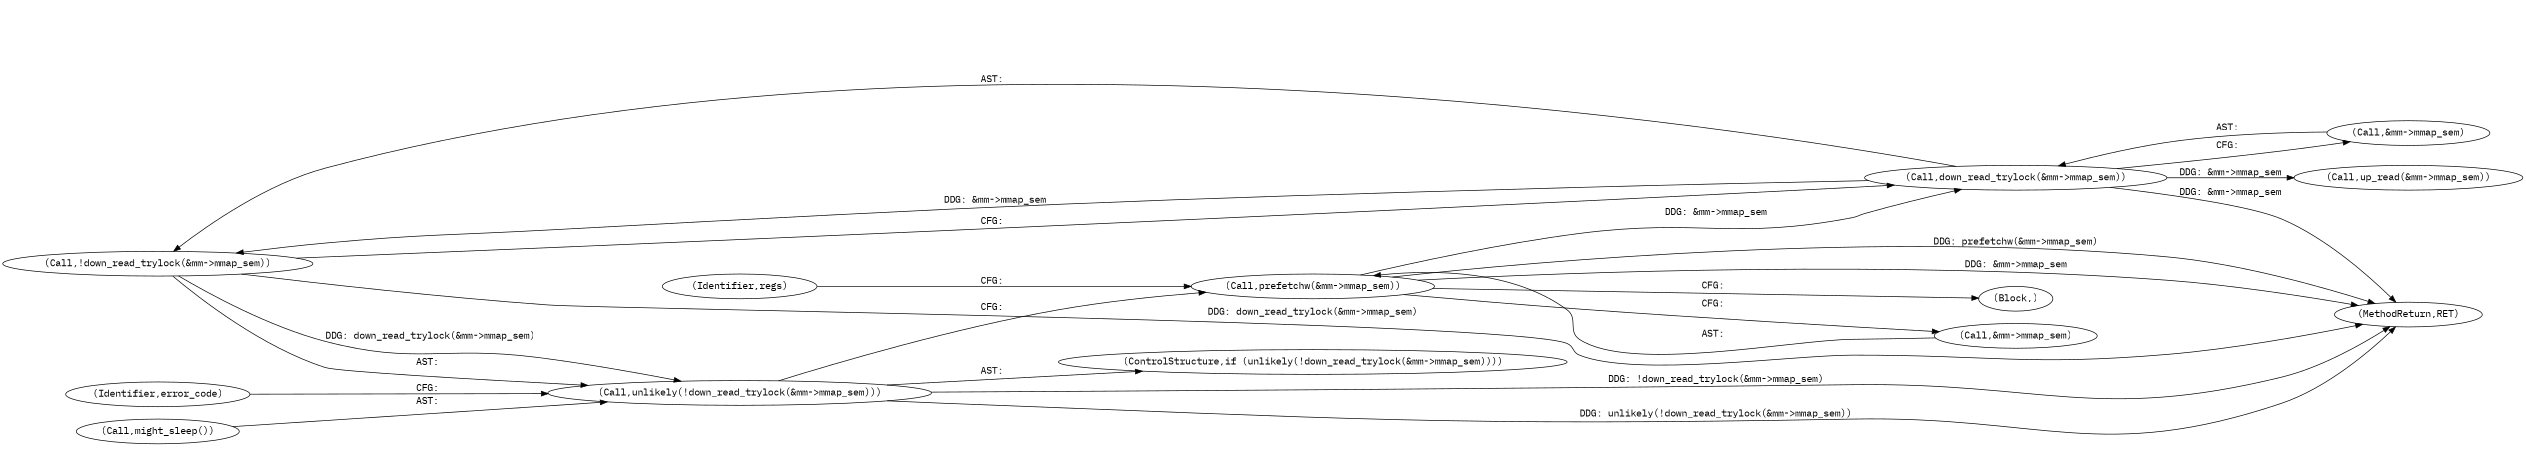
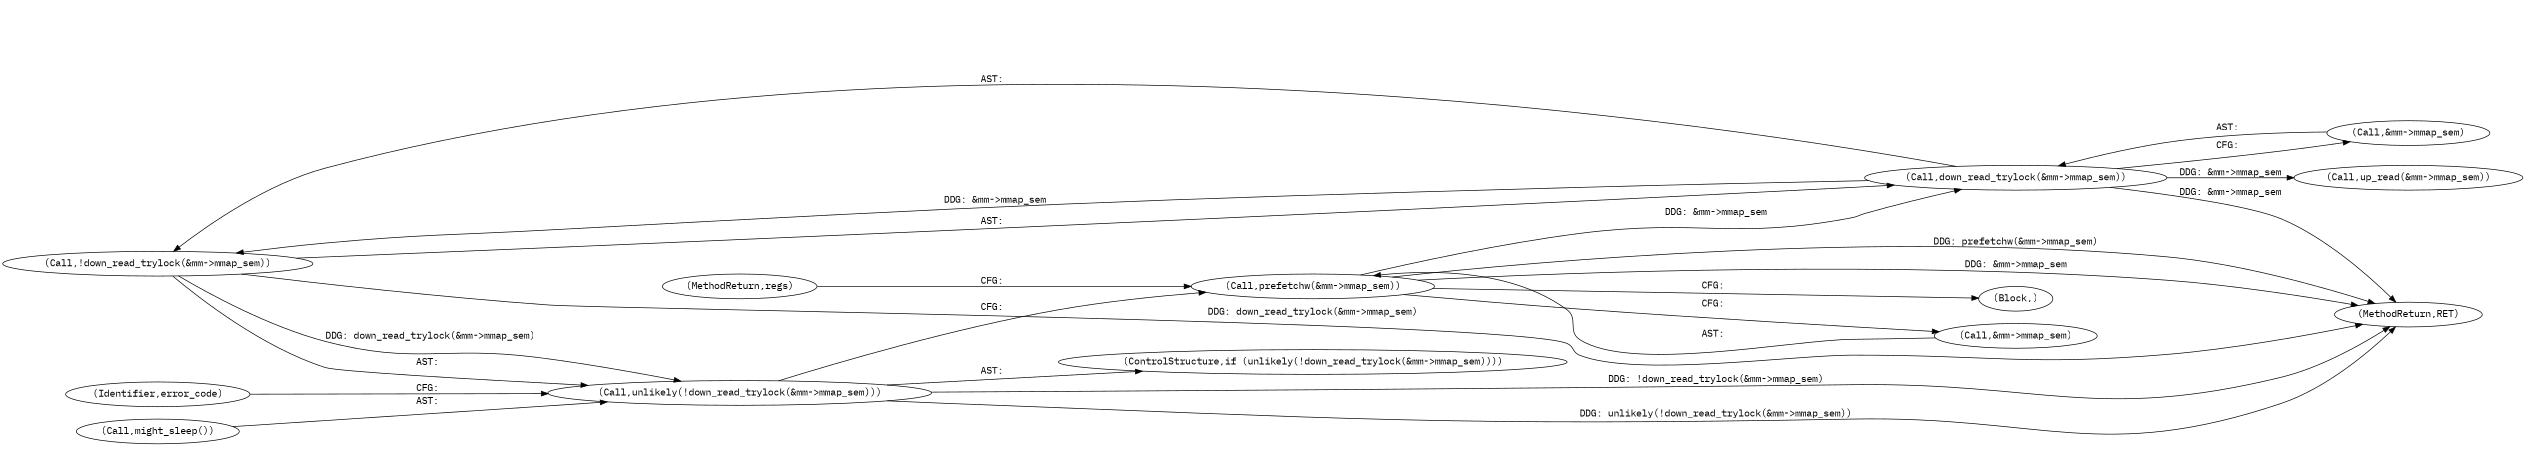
(995, 221) -> (995, 221)
(740, 286) -> (740, 286)
